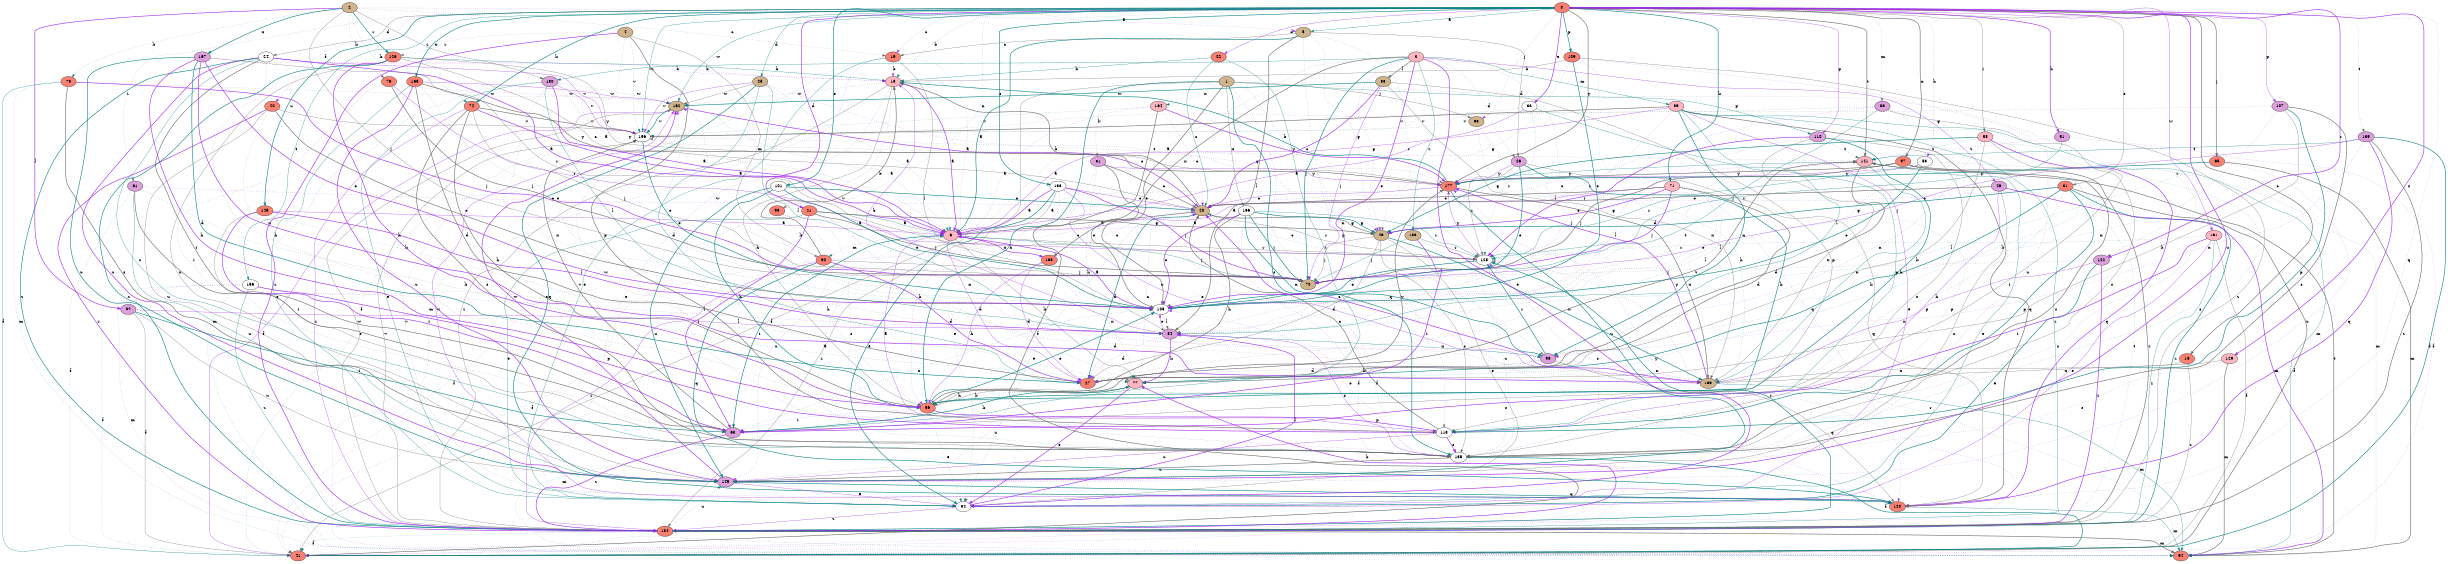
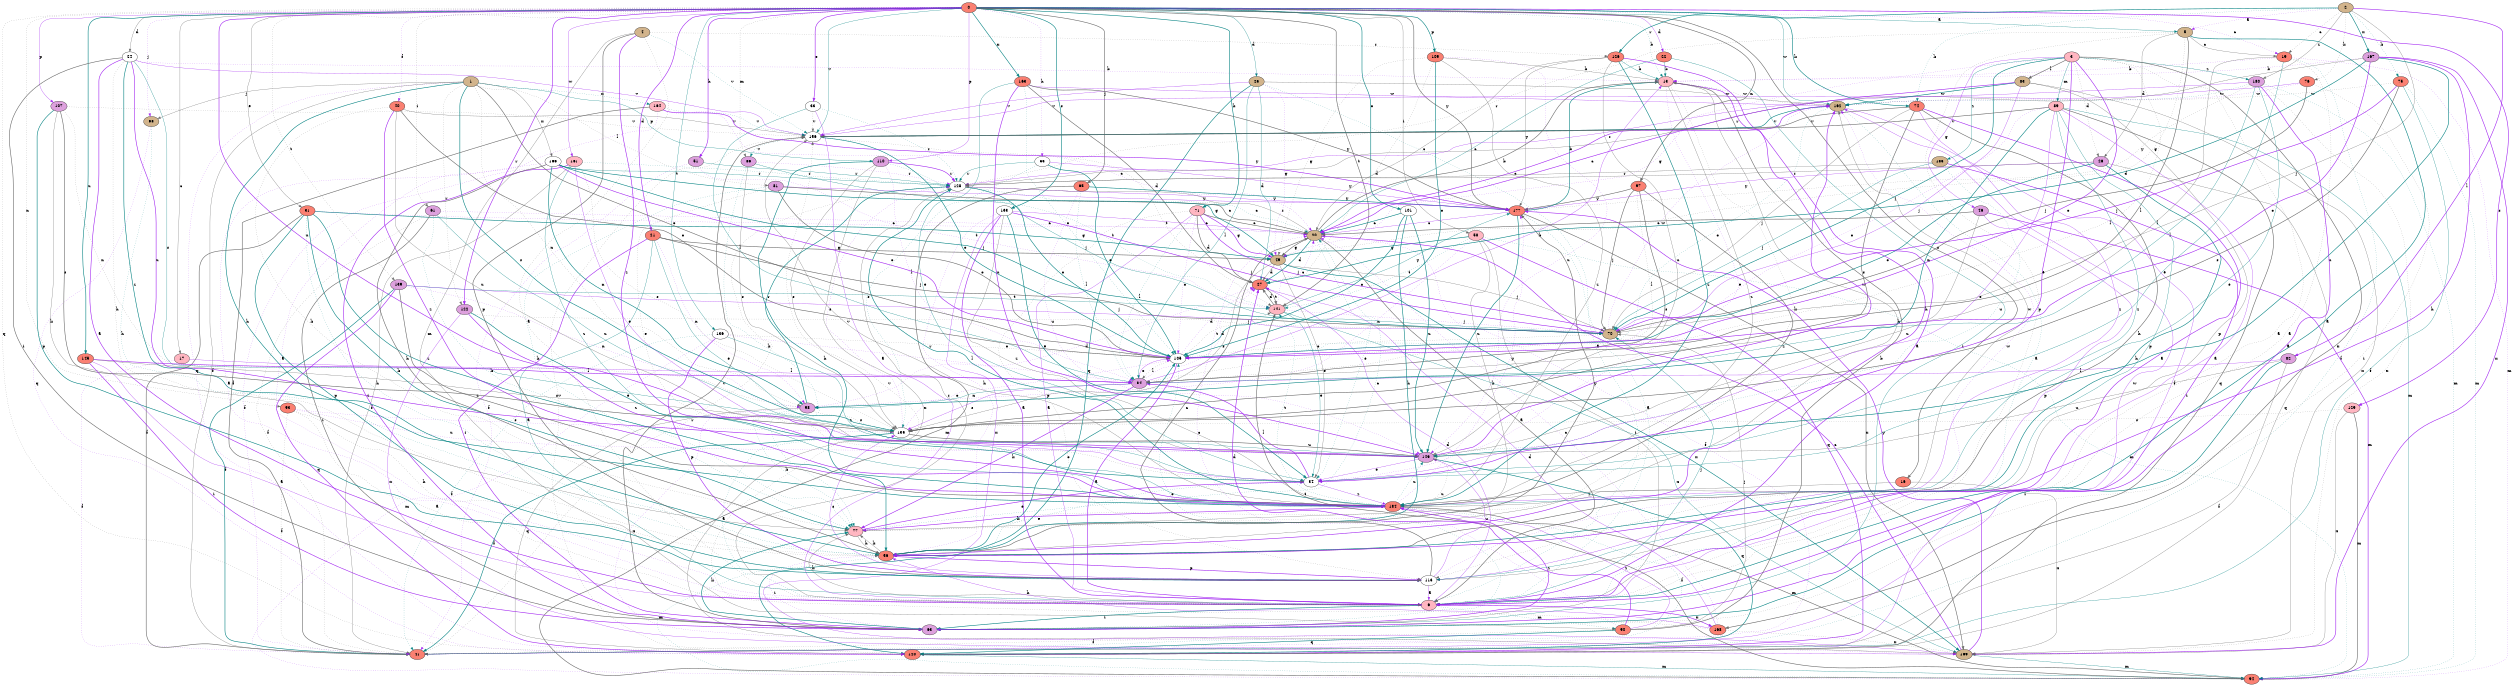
(1416, 119) -> (776, 141)
none -> (182, 359)
(1451, 444) -> (1078, 577)
